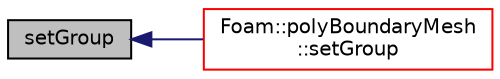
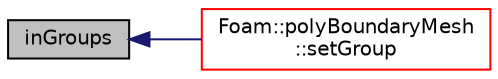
(70, 39) -> (69, 39)
